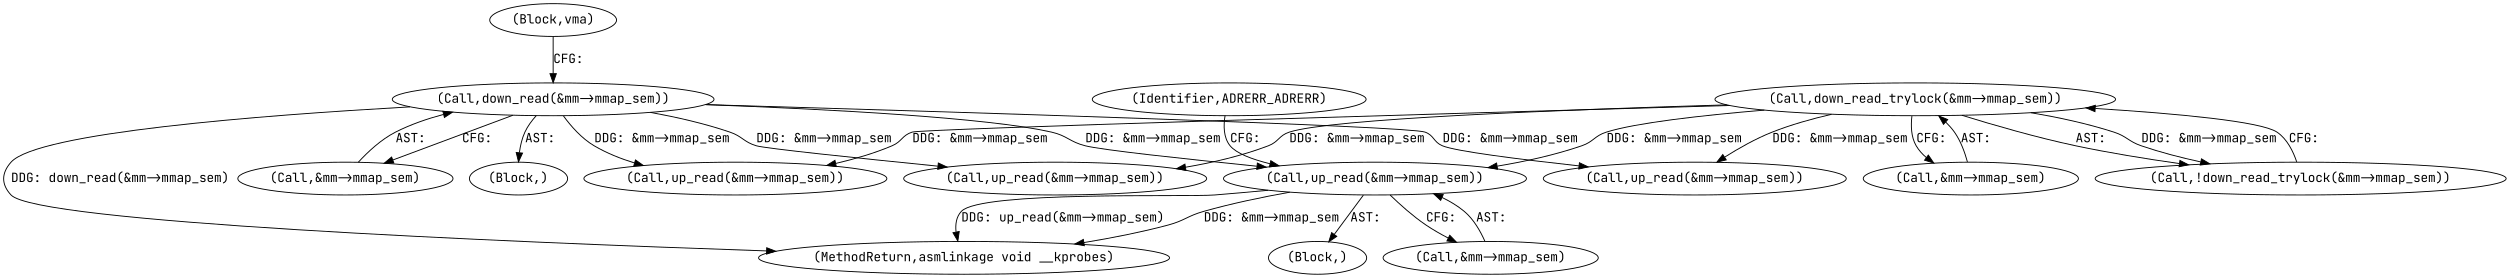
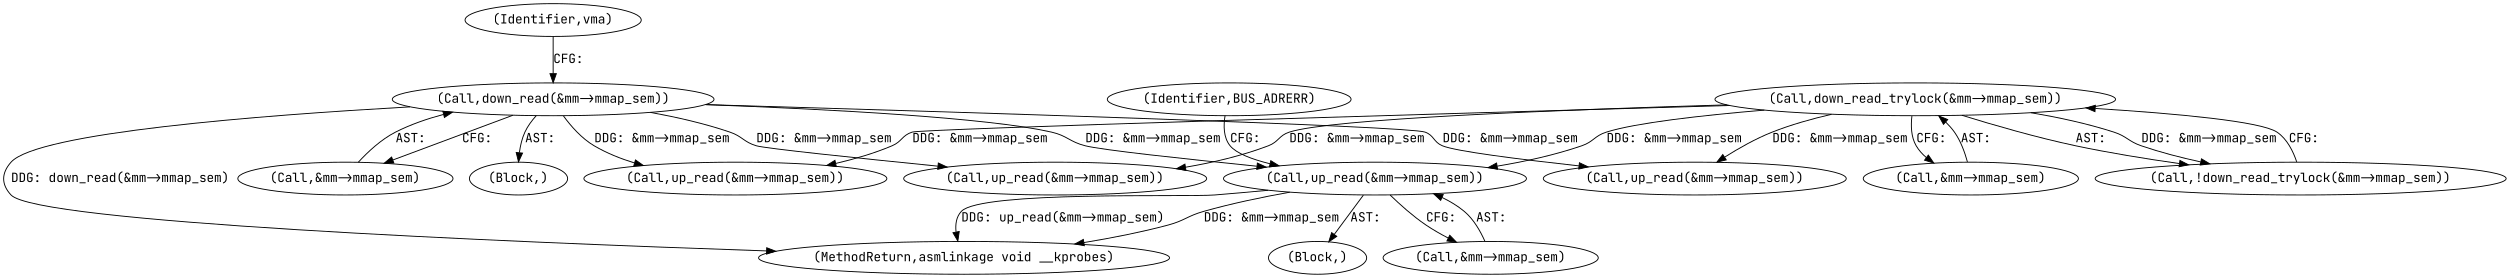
(553, 20) -> (553, 20)
(1229, 99) -> (1229, 99)
